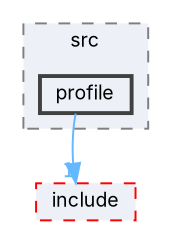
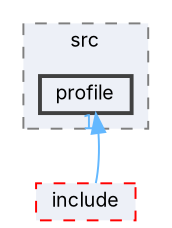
(73, 141) -> (99, 158)
